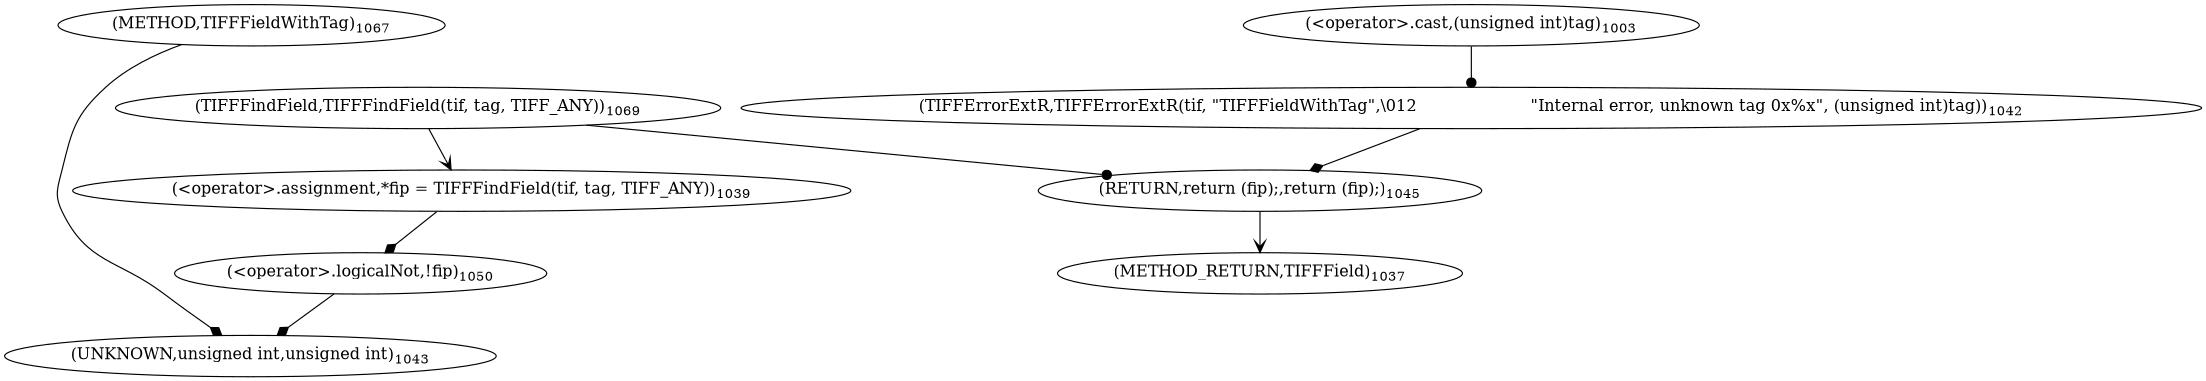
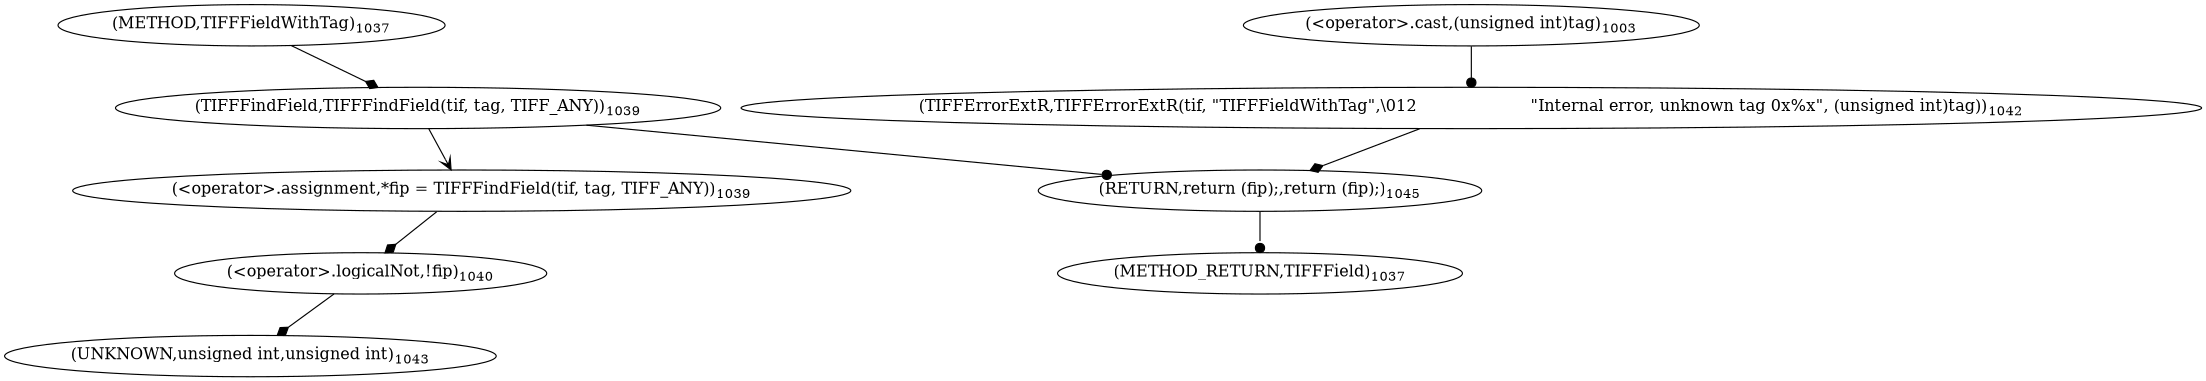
(373, 24) -> (373, 24)
(624, 106) -> (624, 106)
(57, 195) -> (328, 64)
(1260, 226) -> (1260, 226)
(477, 272) -> (477, 272)
